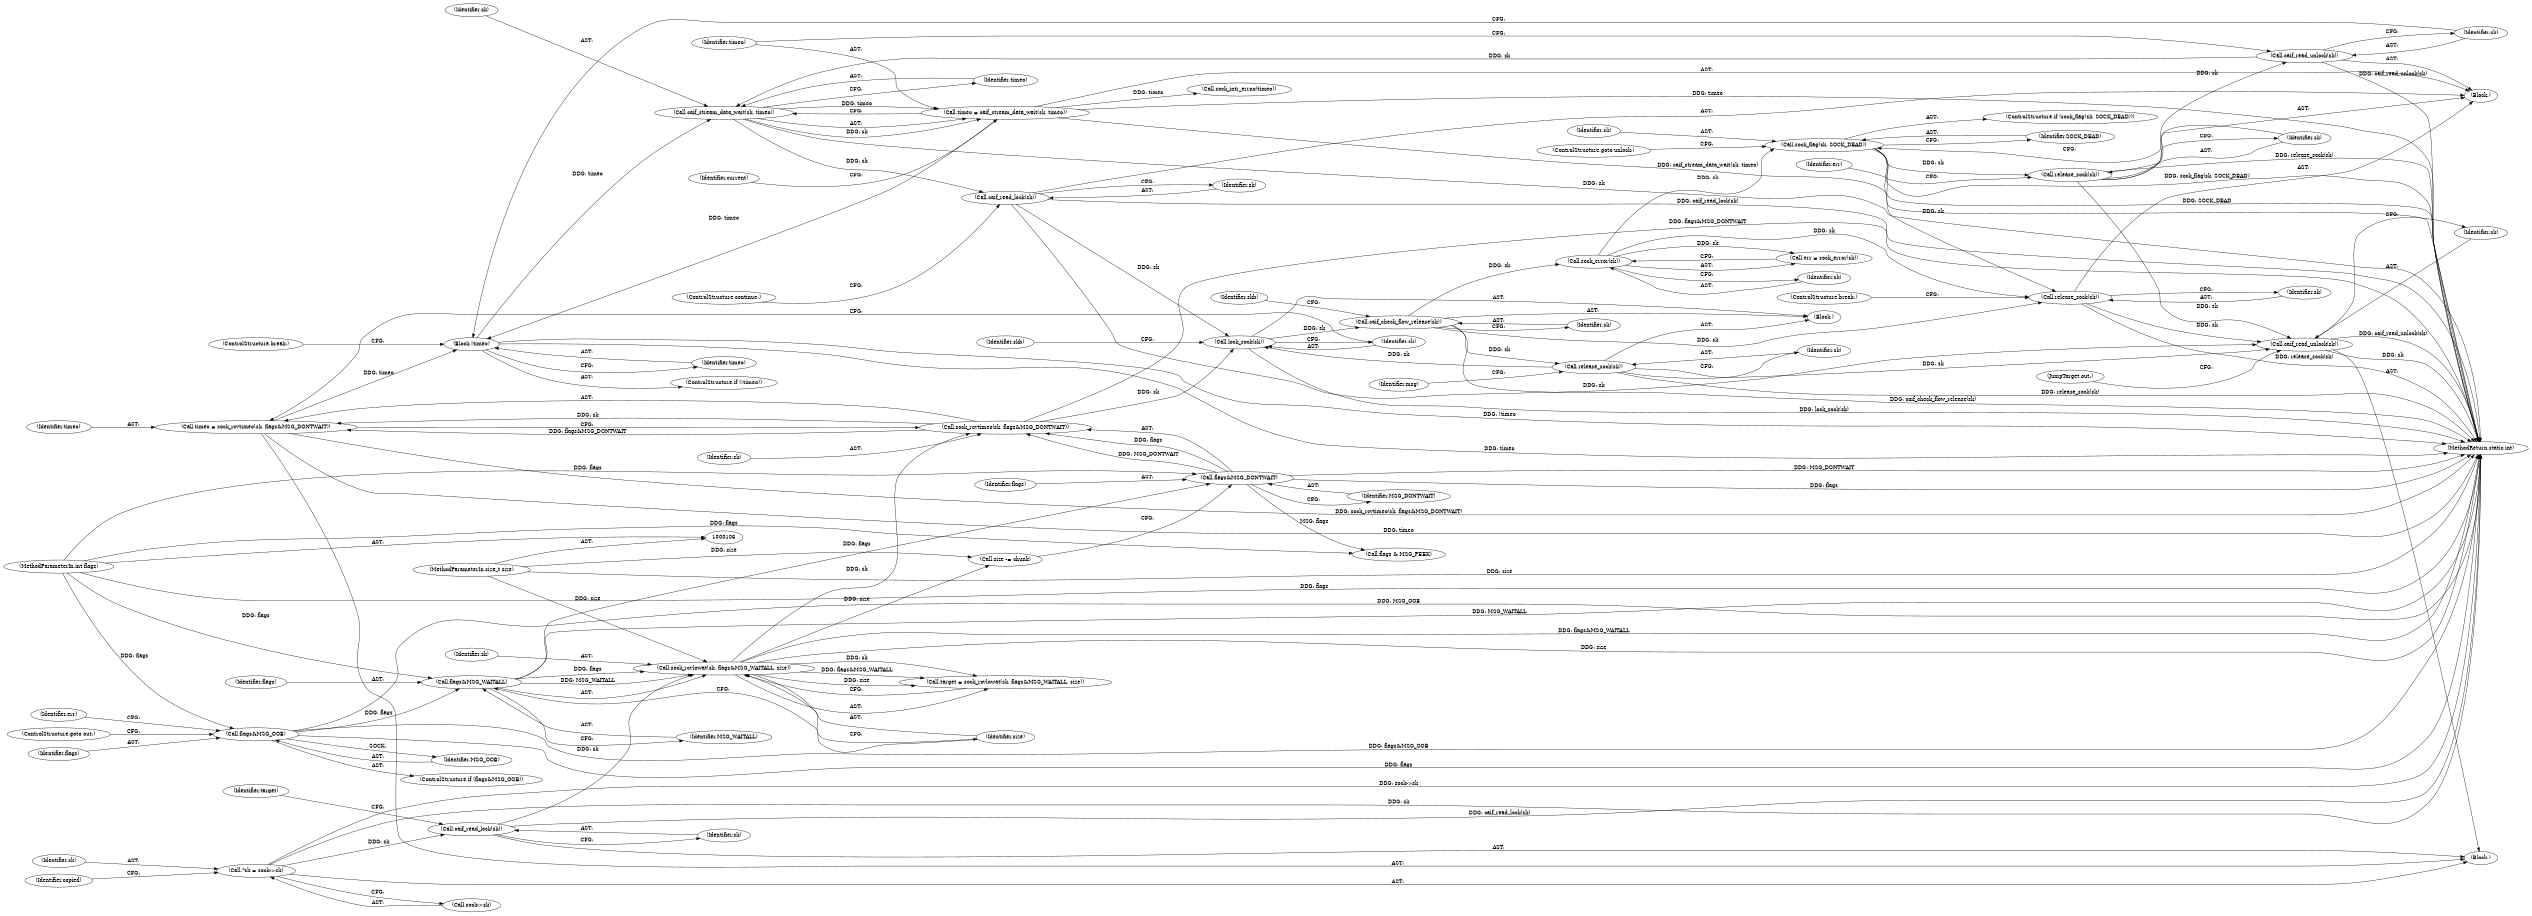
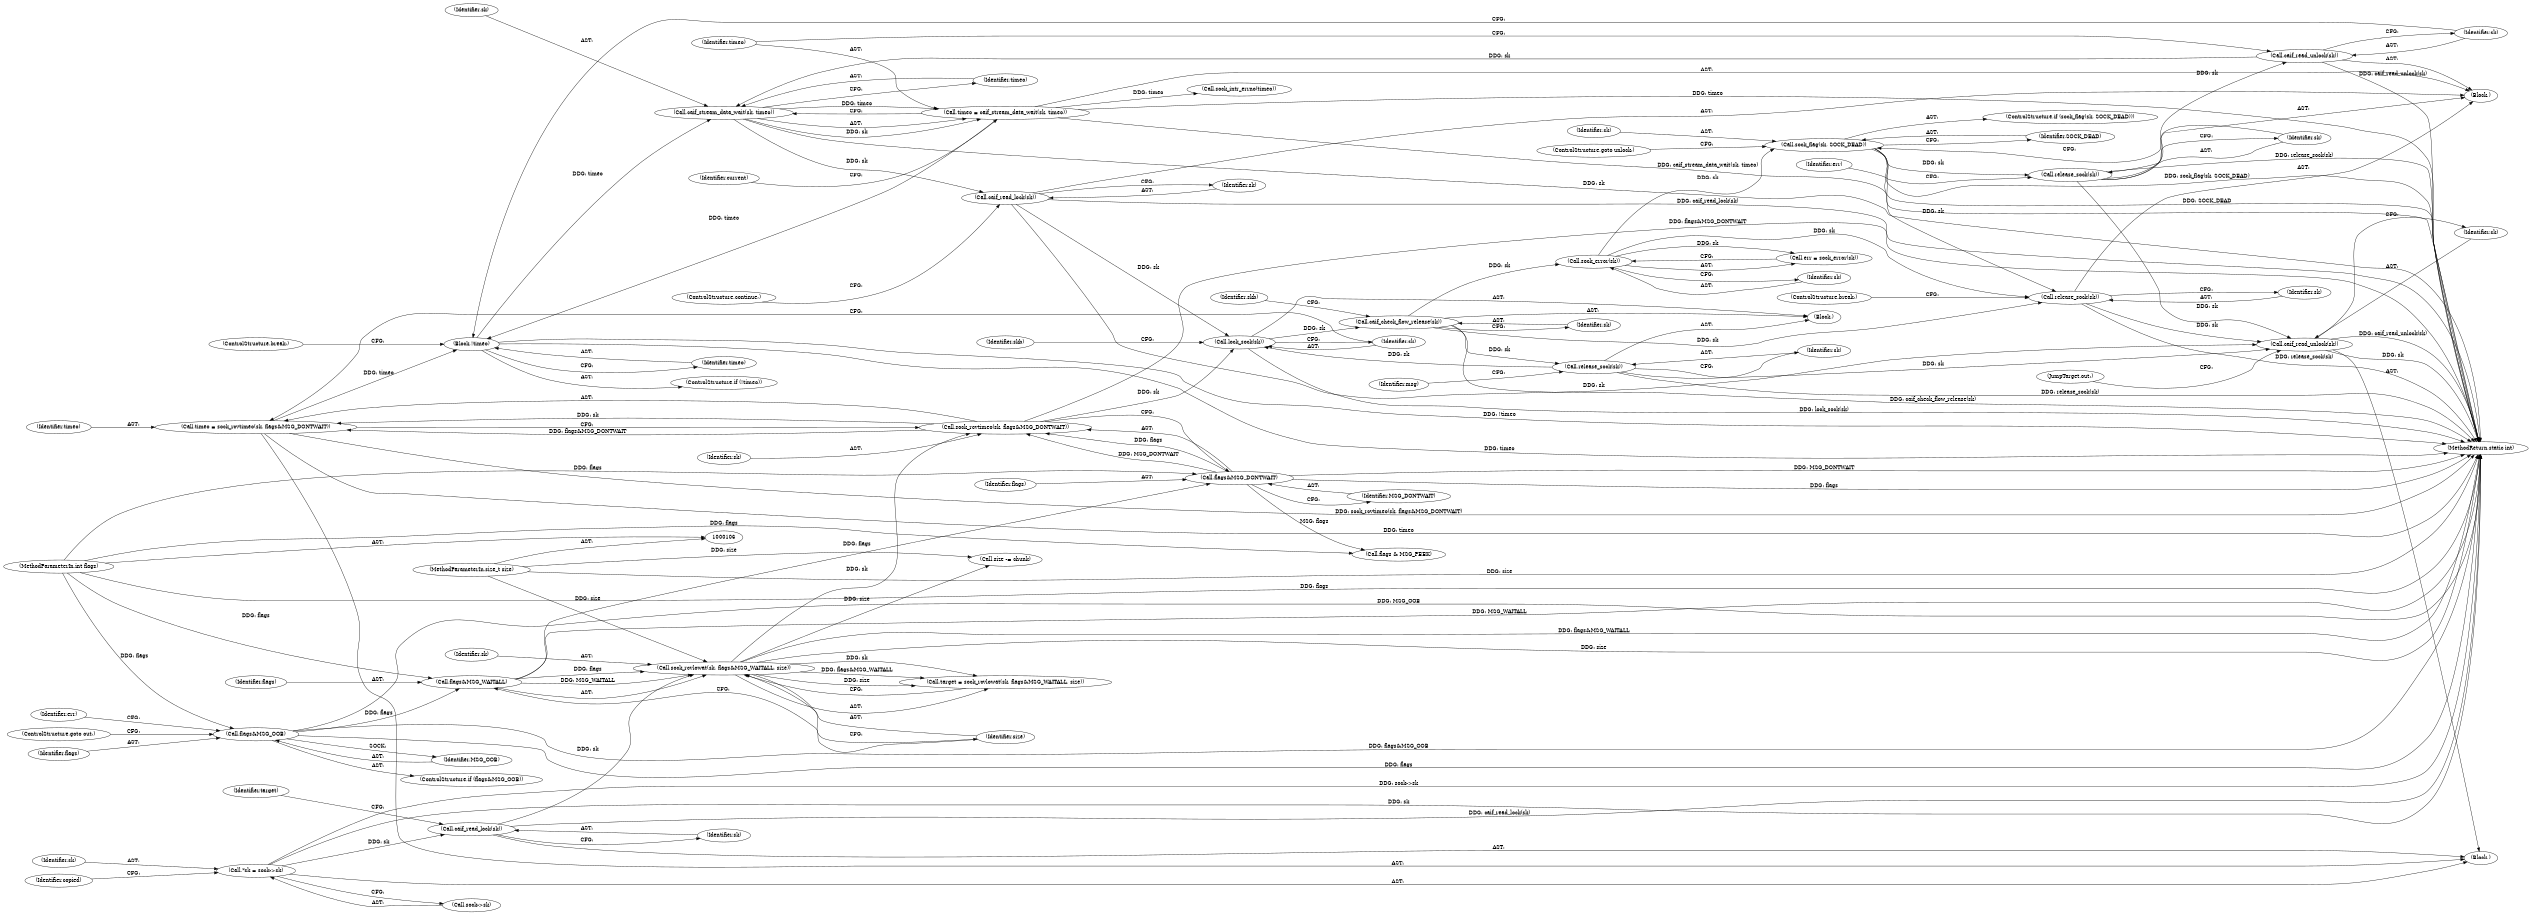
(1139, 536) -> (1146, 416)
(724, 737) -> none
